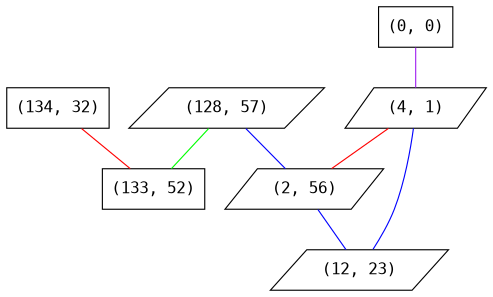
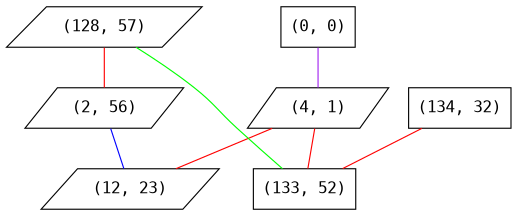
(360, 148) -> (311, 149)
(266, 149) -> (104, 68)
(400, 191) -> (224, 149)
